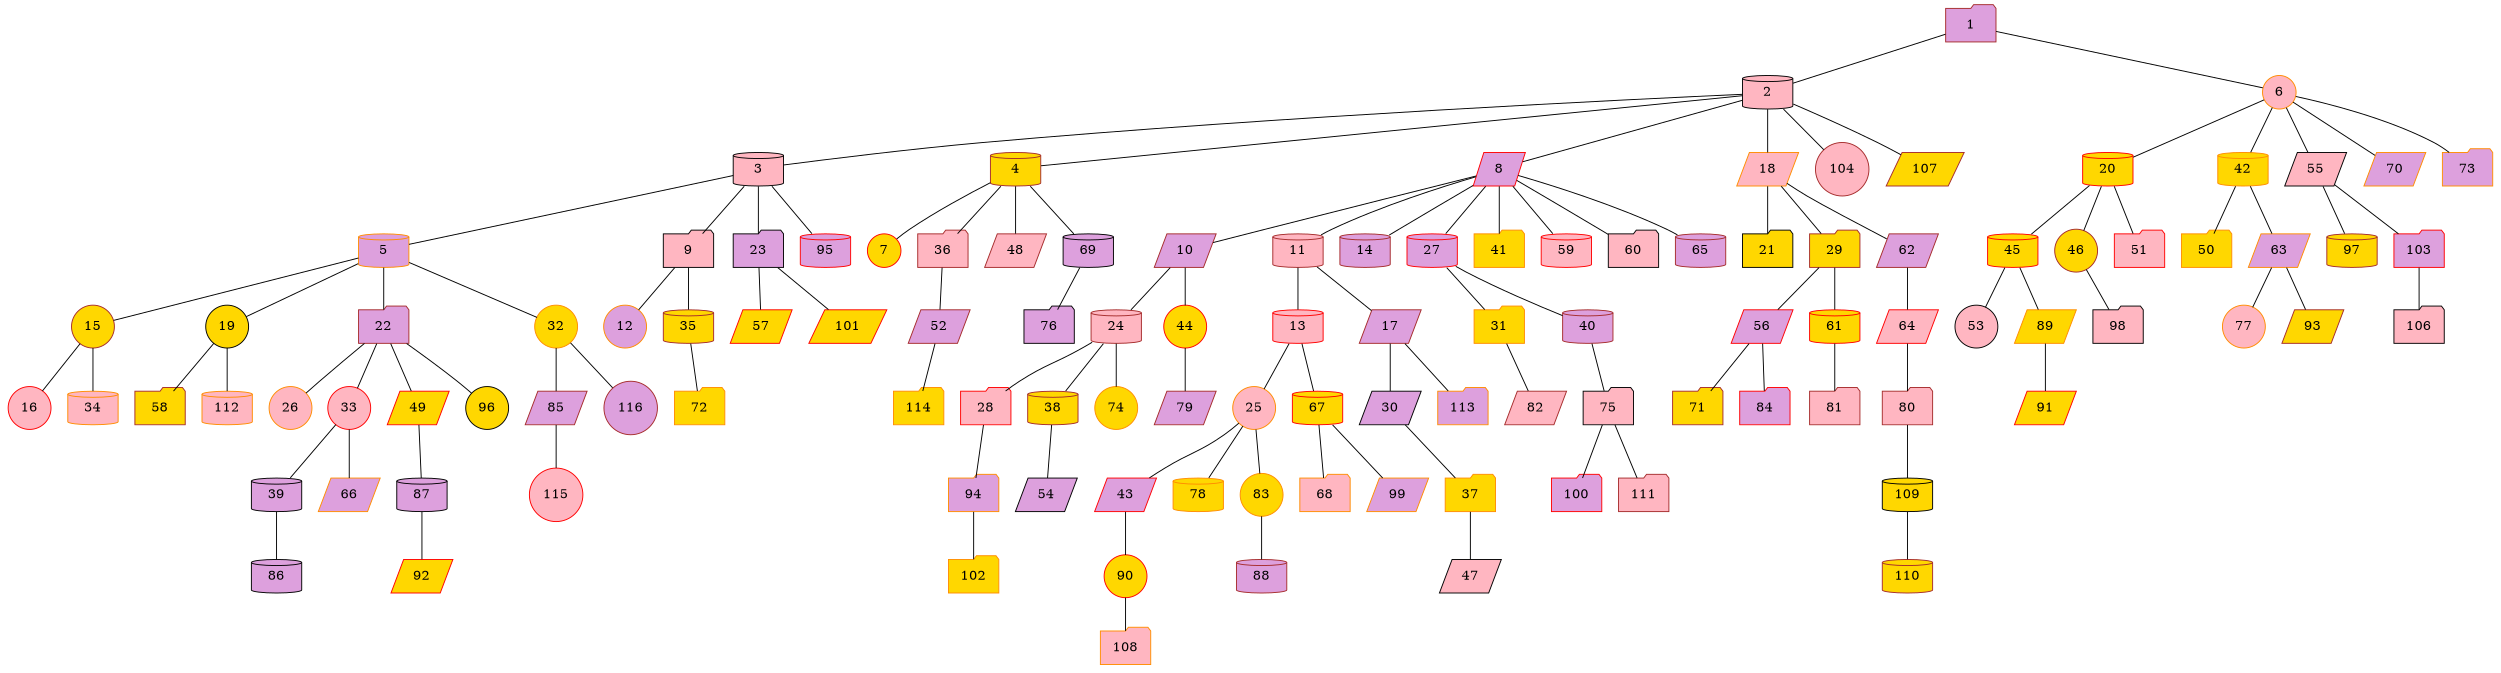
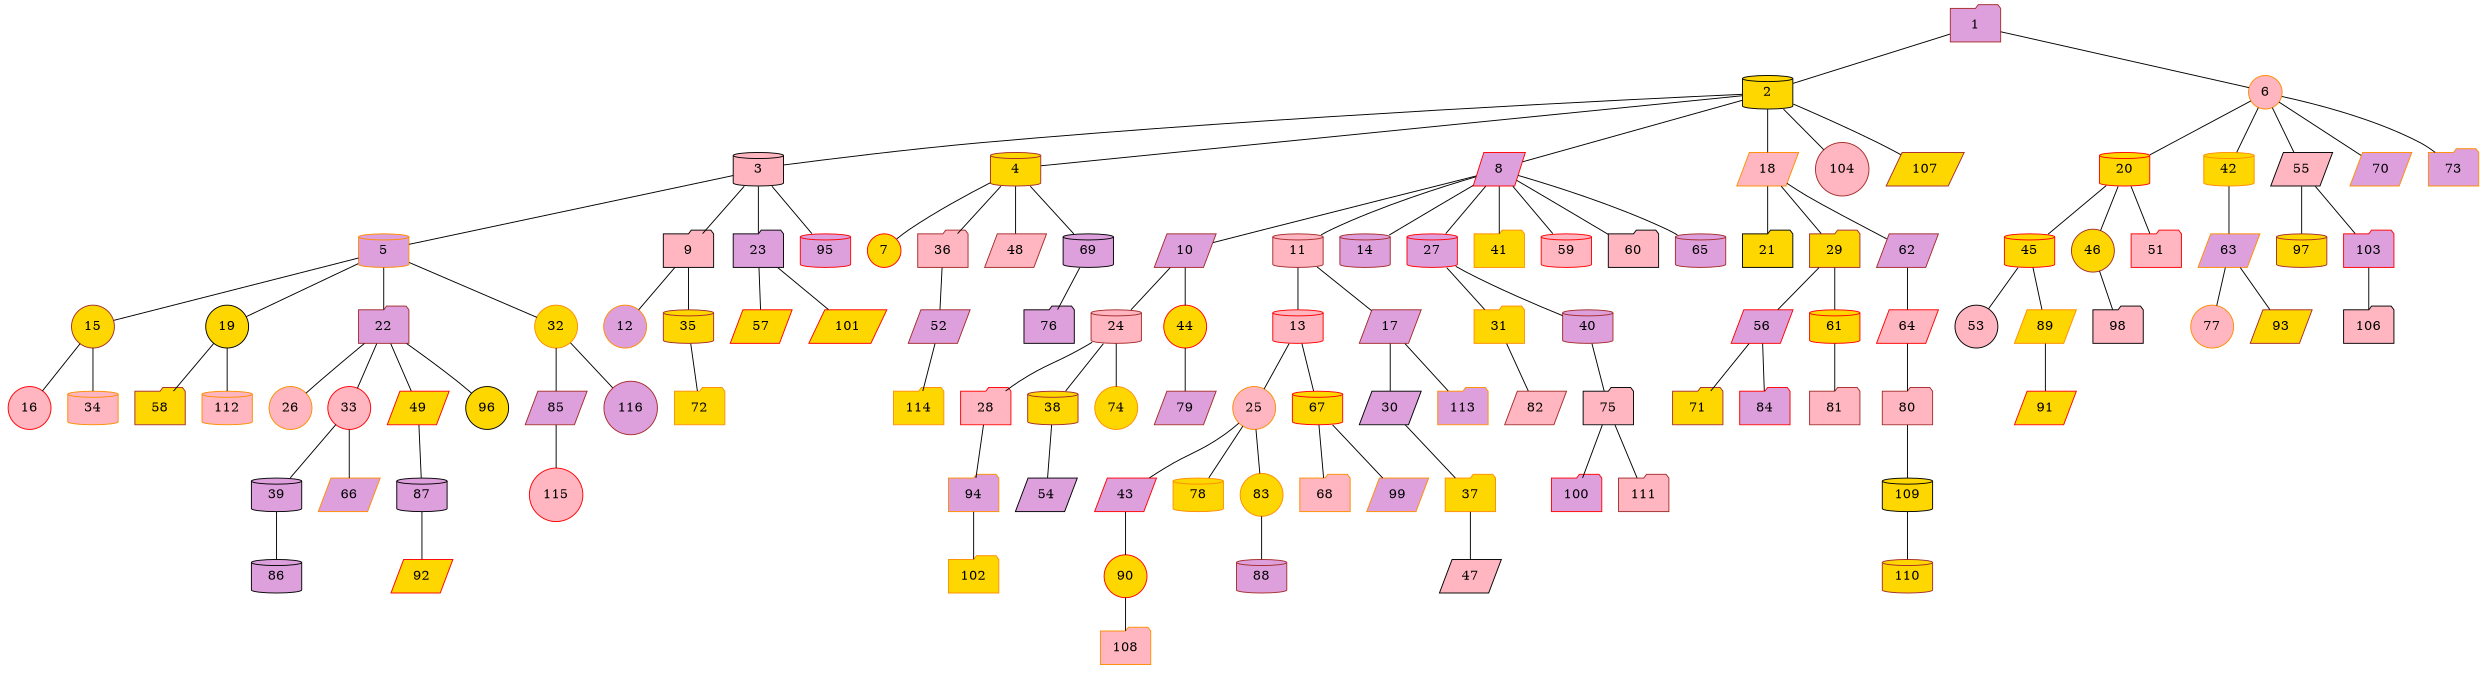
(1768, 92) -> (1768, 92)
(2207, 251) -> none
